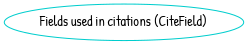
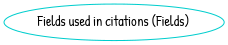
(124, 22) -> (114, 22)
